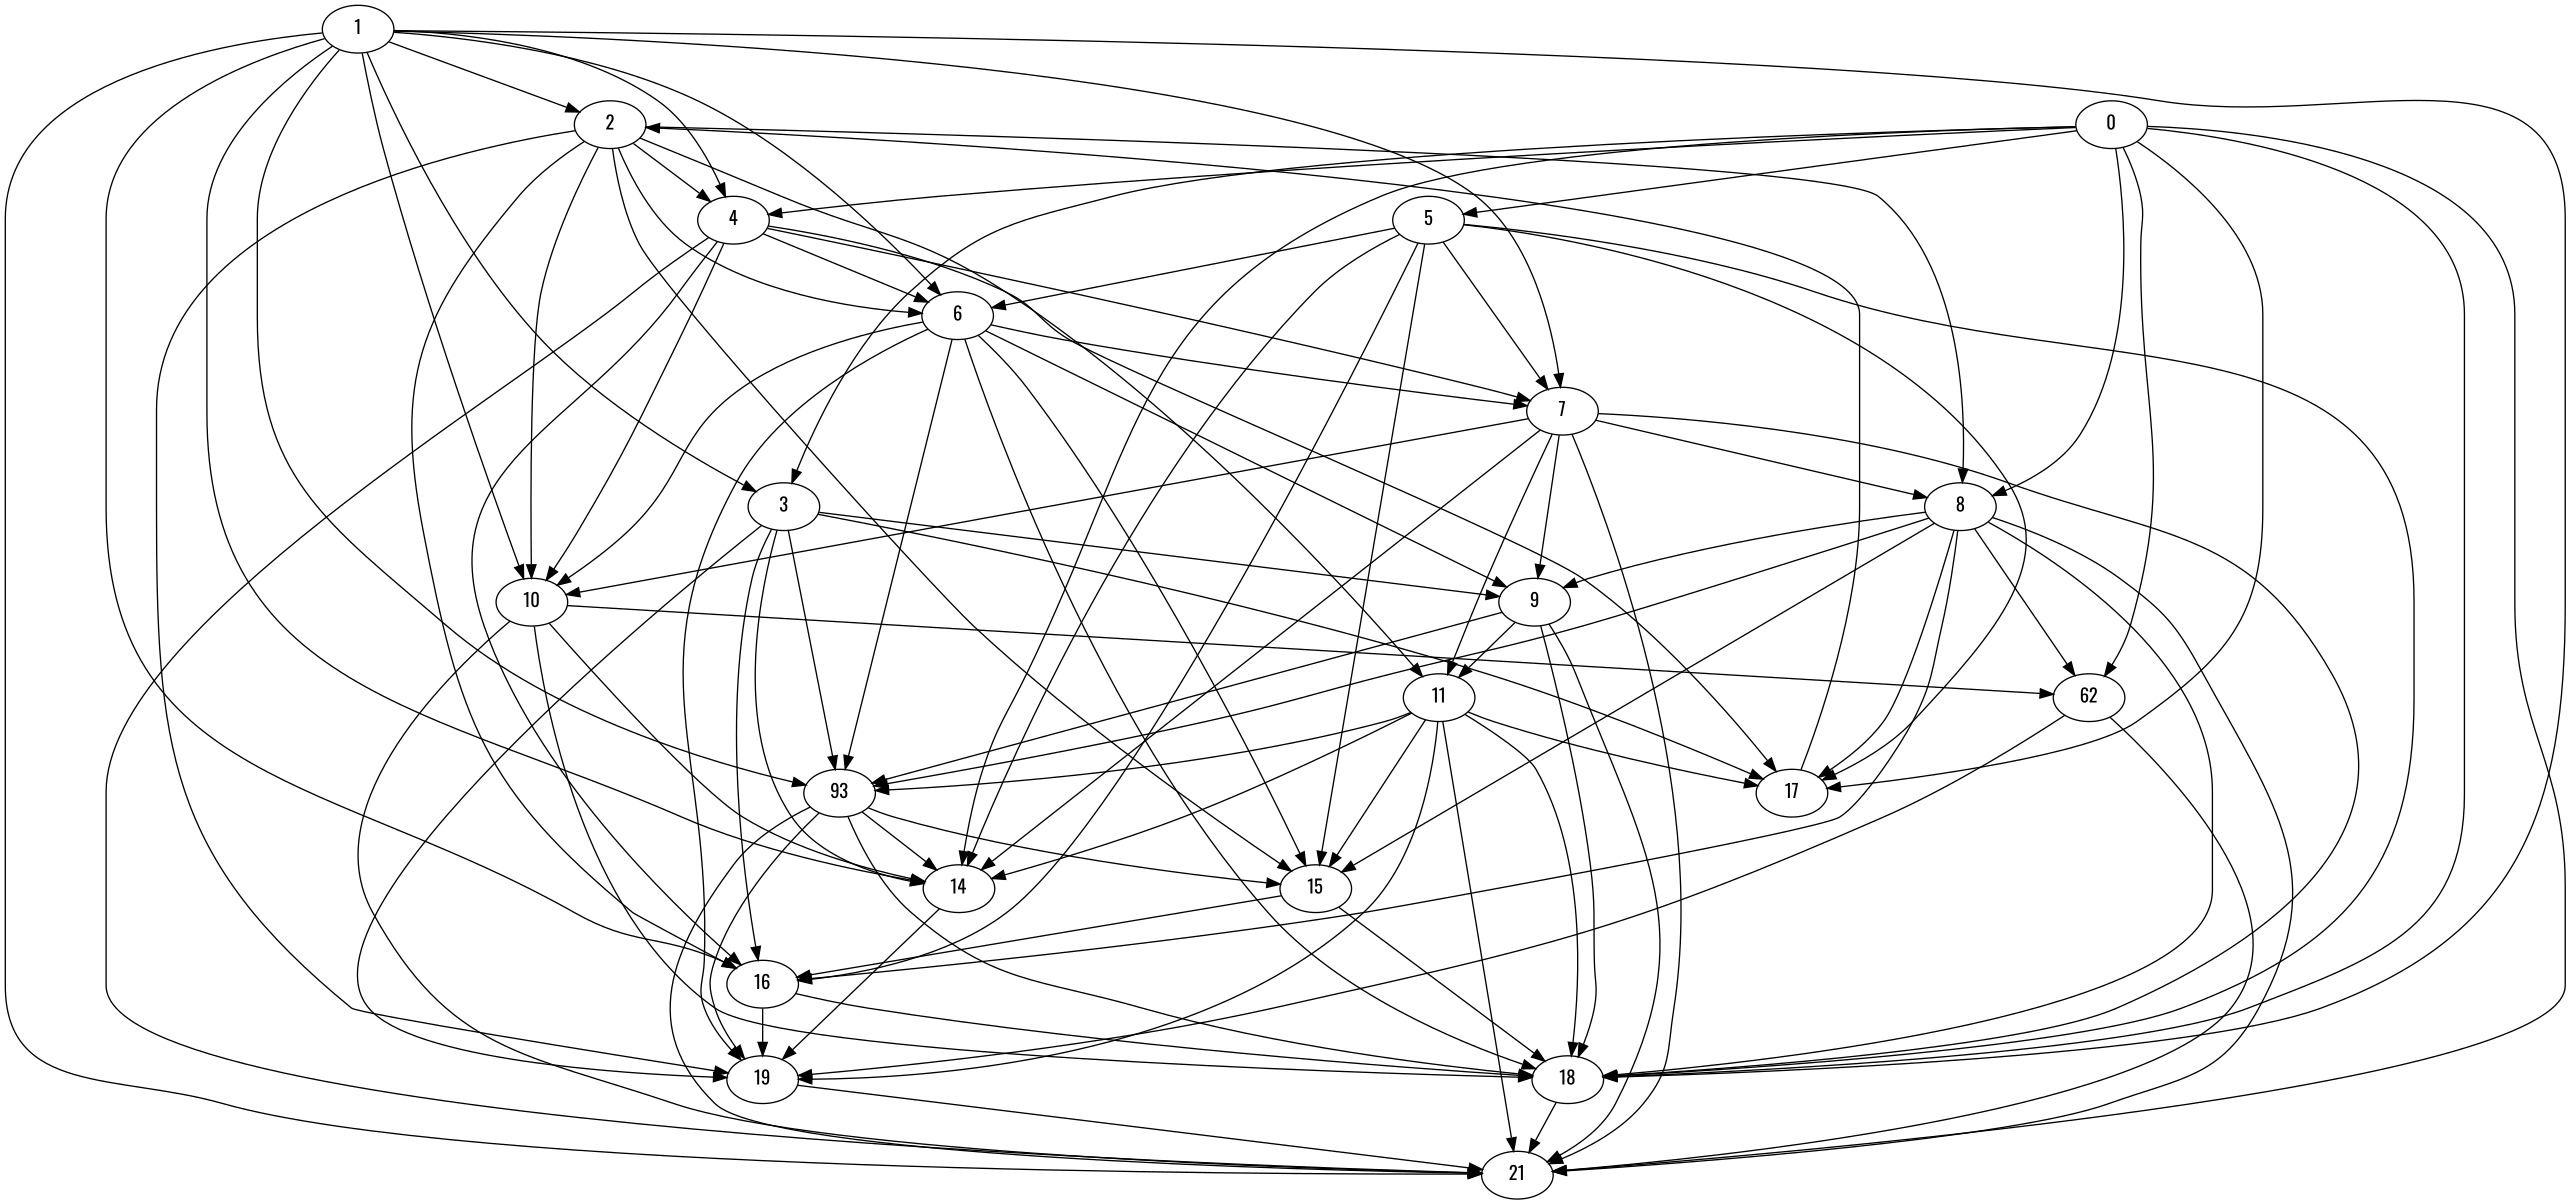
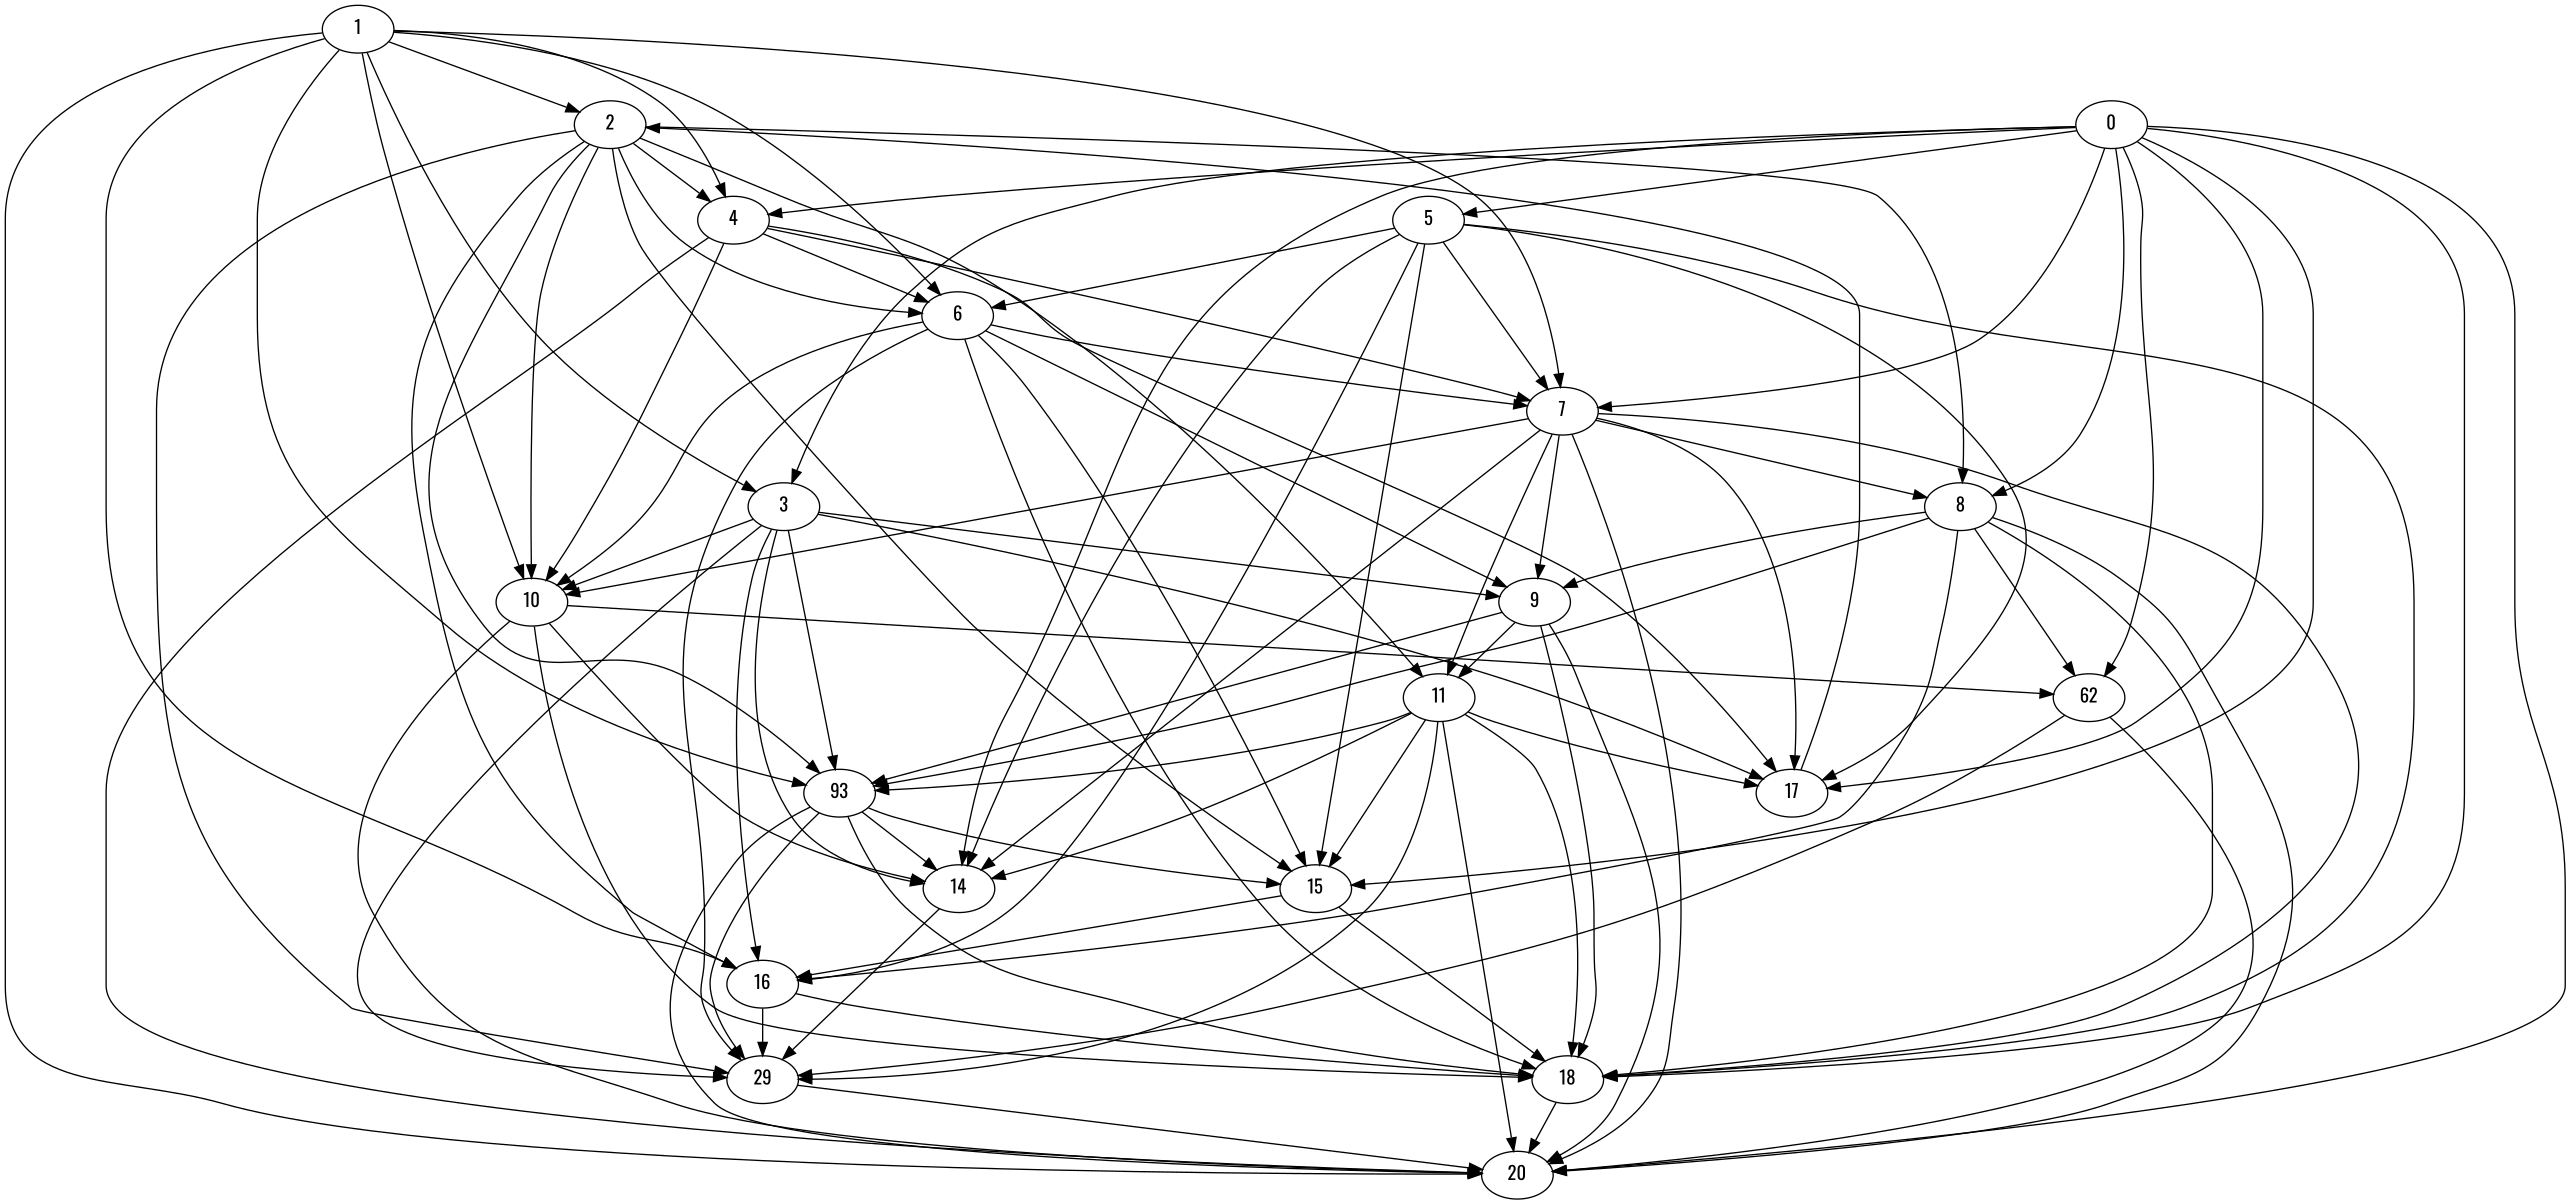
(2317, 105) -> none
none -> (1912, 365)
none -> (664, 552)
(895, 568) -> (443, 553)
(478, 596) -> none
(296, 638) -> none
(1911, 662) -> (1768, 552)
(1644, 694) -> (2175, 736)
(763, 1080) -> (763, 1080)
(1517, 1175) -> (1517, 1175)
